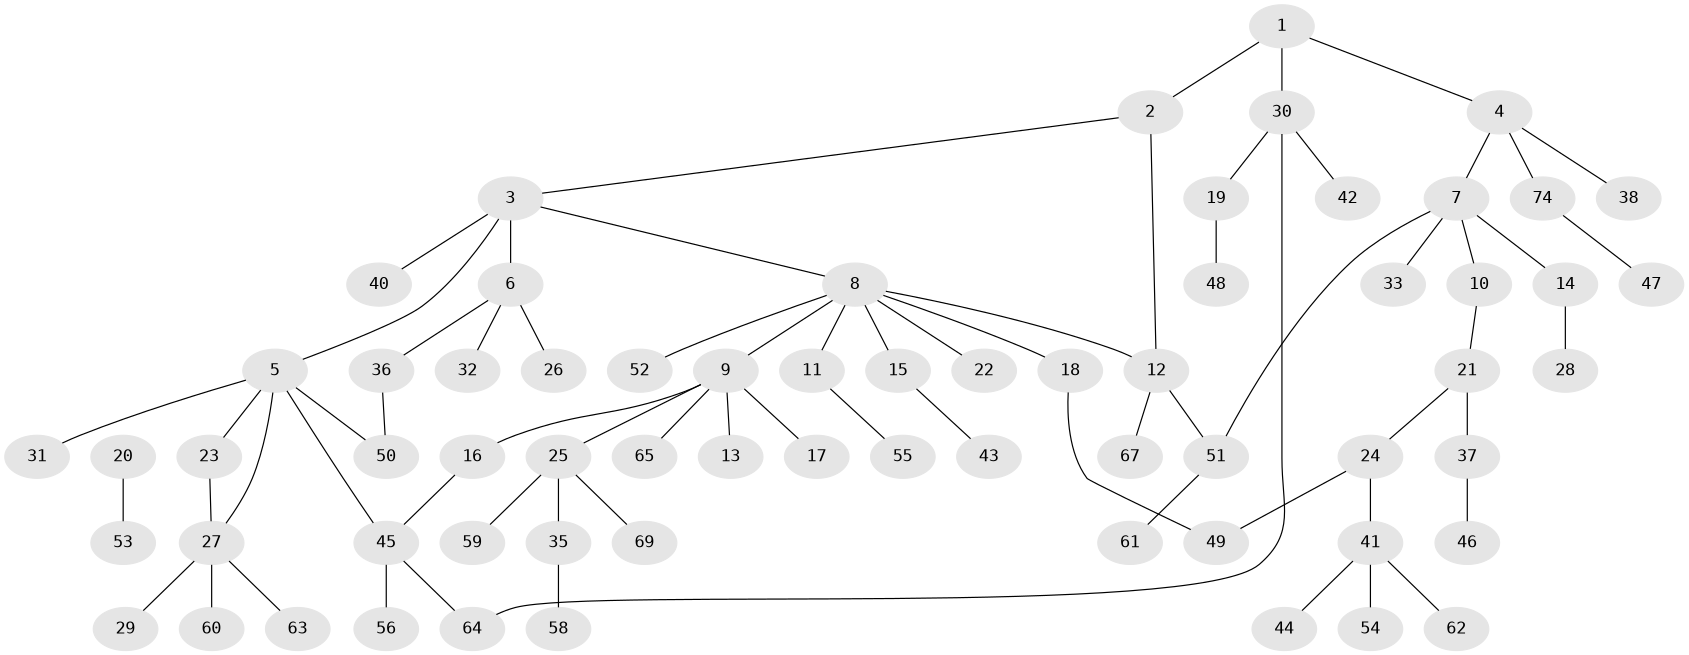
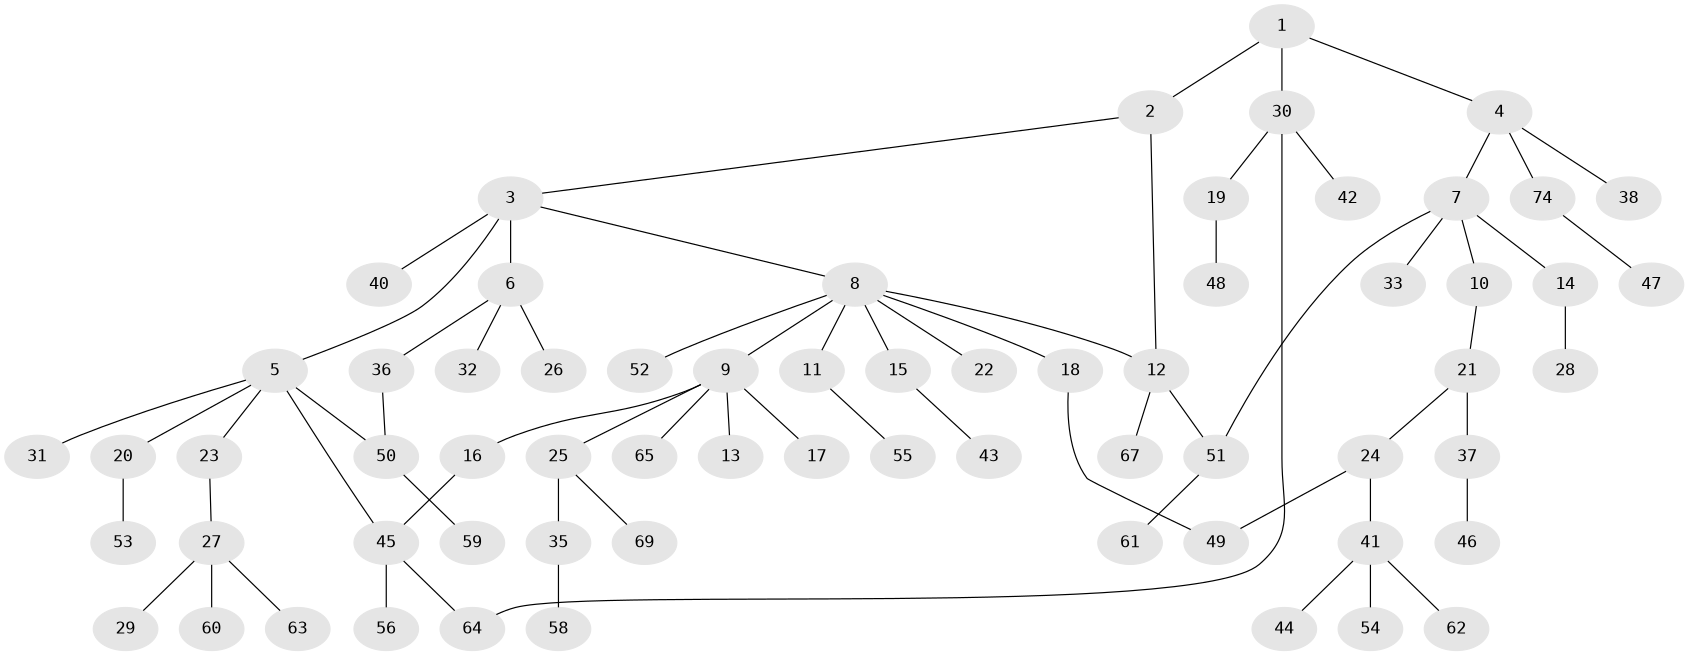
(258, 461) -> (199, 414)
(516, 500) -> (424, 495)
